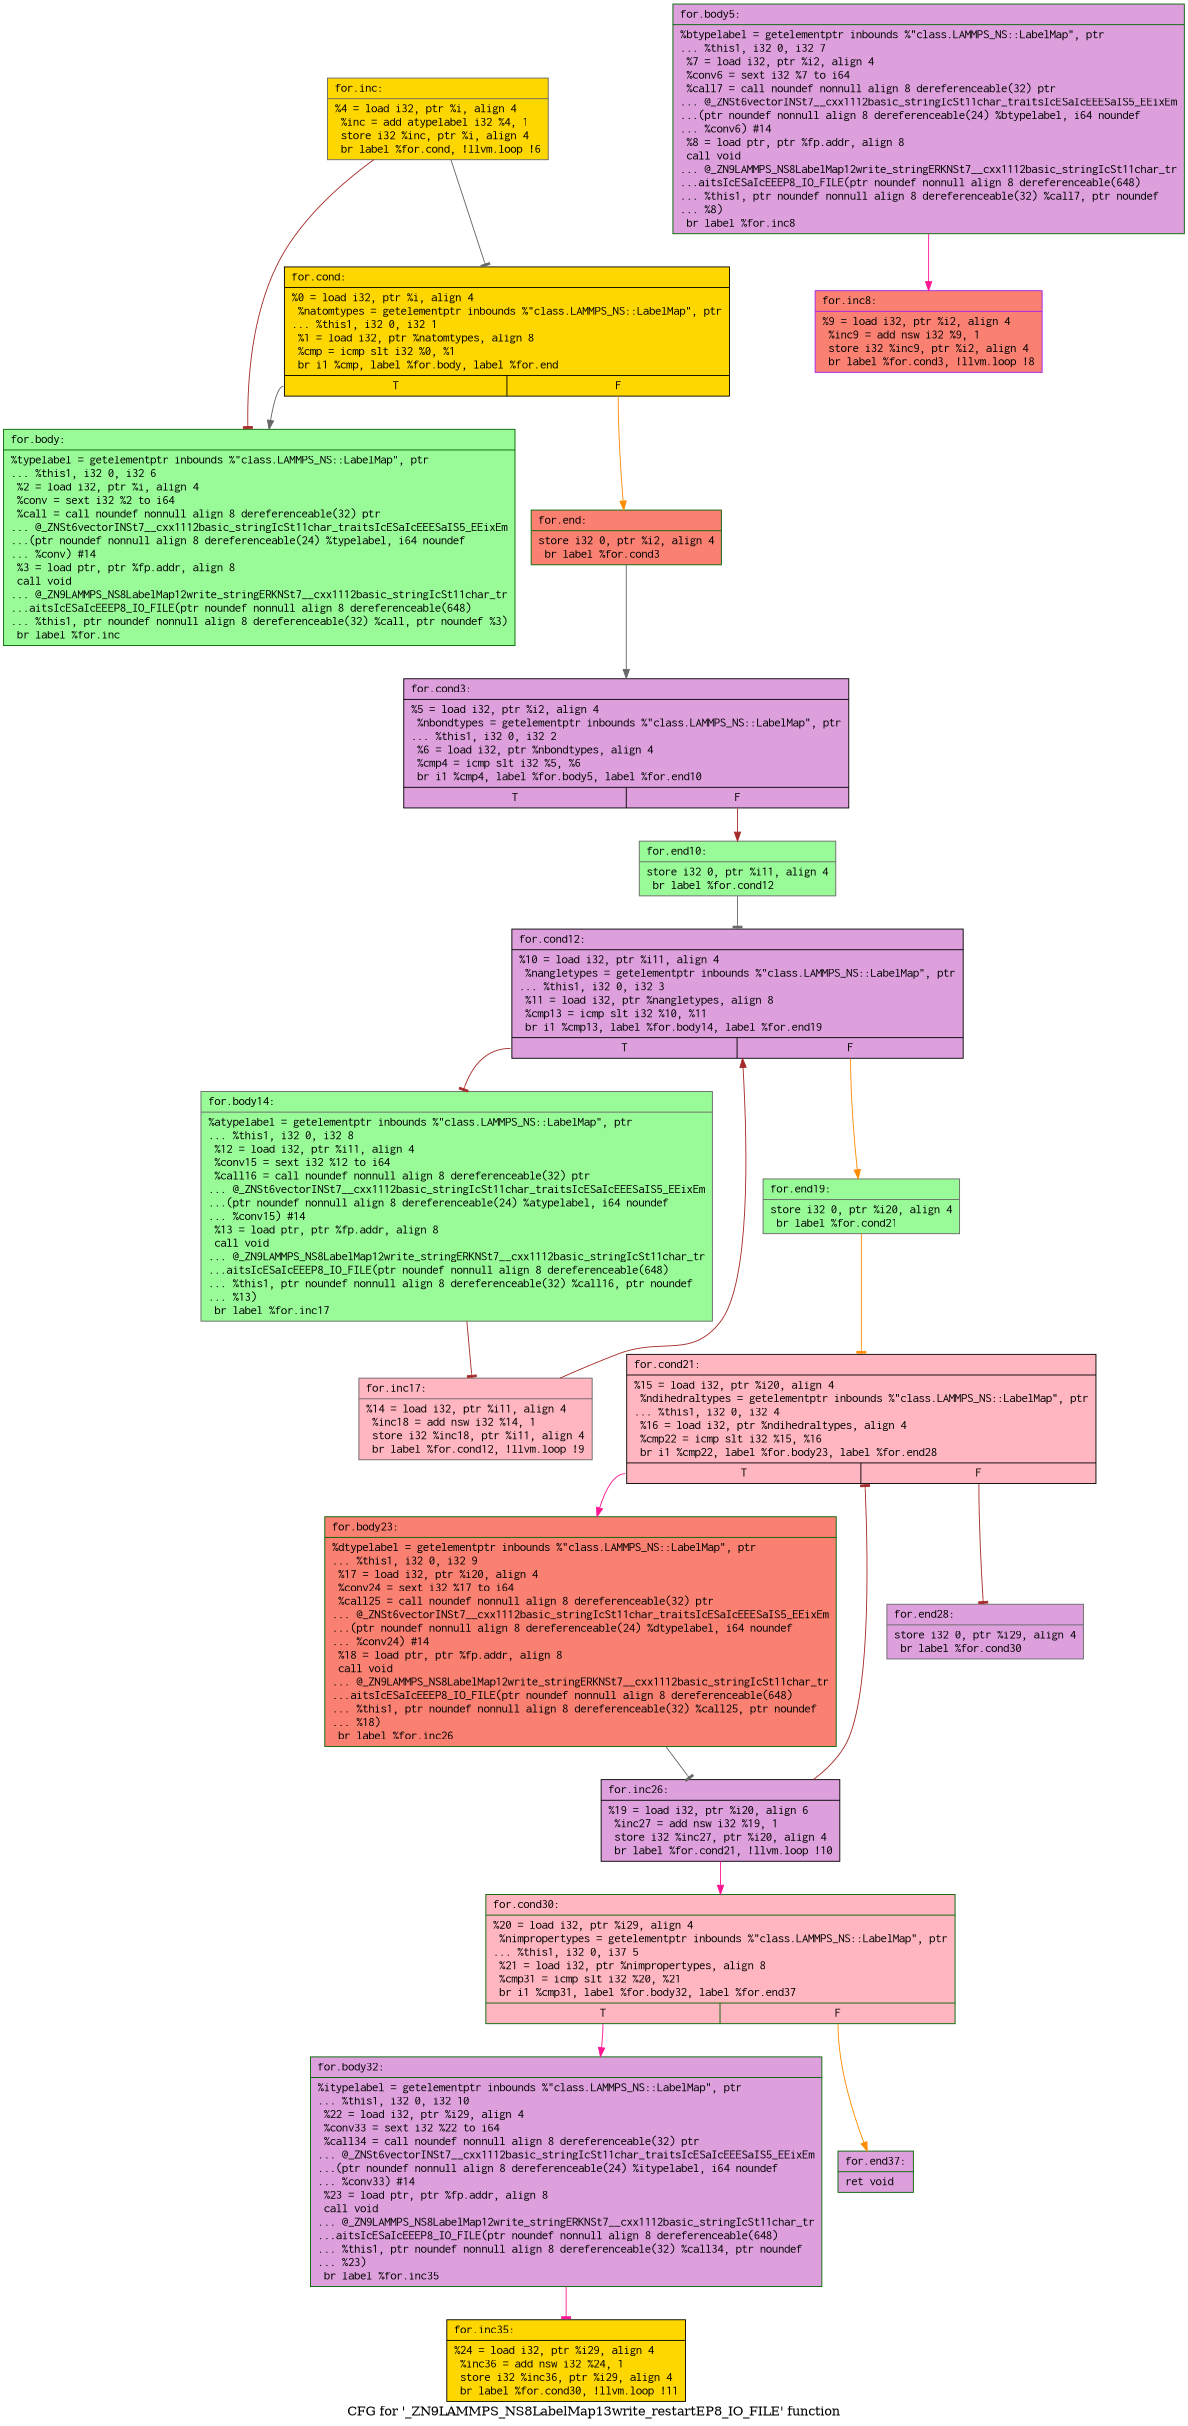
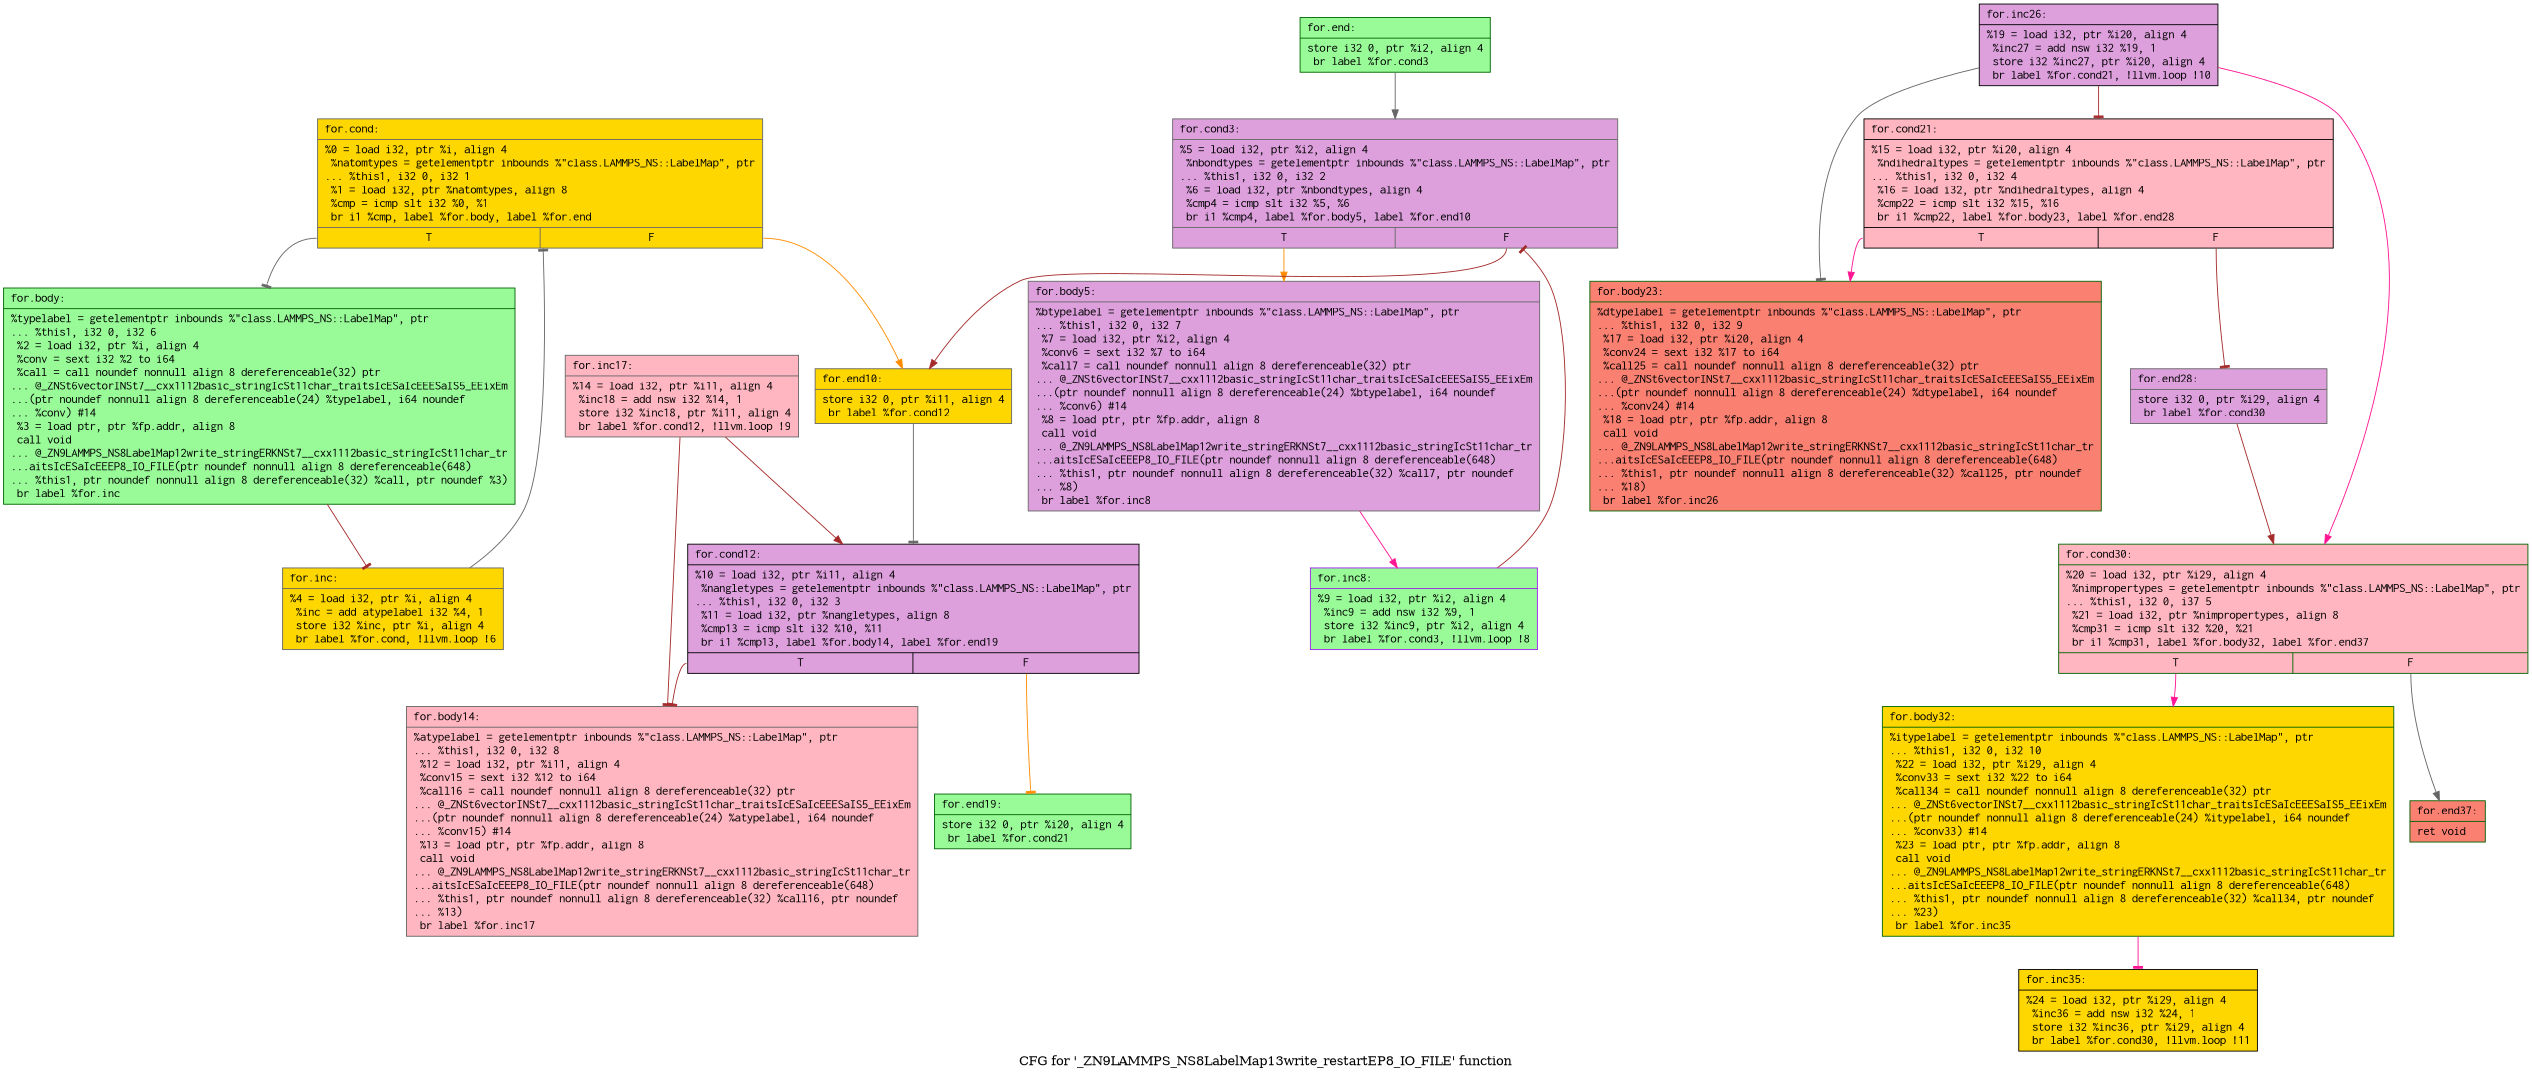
(929, 119) -> (1284, 396)
none -> (1284, 260)
(273, 274) -> (346, 534)
(507, 332) -> (540, 183)
(929, 332) -> (1424, 609)
(275, 402) -> (285, 252)
none -> (1565, 415)
(620, 449) -> (847, 280)
none -> (2254, 479)
(626, 537) -> (1395, 45)
(626, 743) -> (1395, 183)
(738, 869) -> (913, 396)
(853, 1114) -> (1028, 732)
(457, 1206) -> (662, 821)
(861, 1206) -> (1033, 821)
(861, 1292) -> none
(469, 1347) -> (674, 570)
(677, 1761) -> (1847, 131)
(708, 1810) -> (2086, 35)
(846, 2084) -> (2419, 734)
(566, 2172) -> (2138, 821)
(876, 2172) -> (2448, 821)
